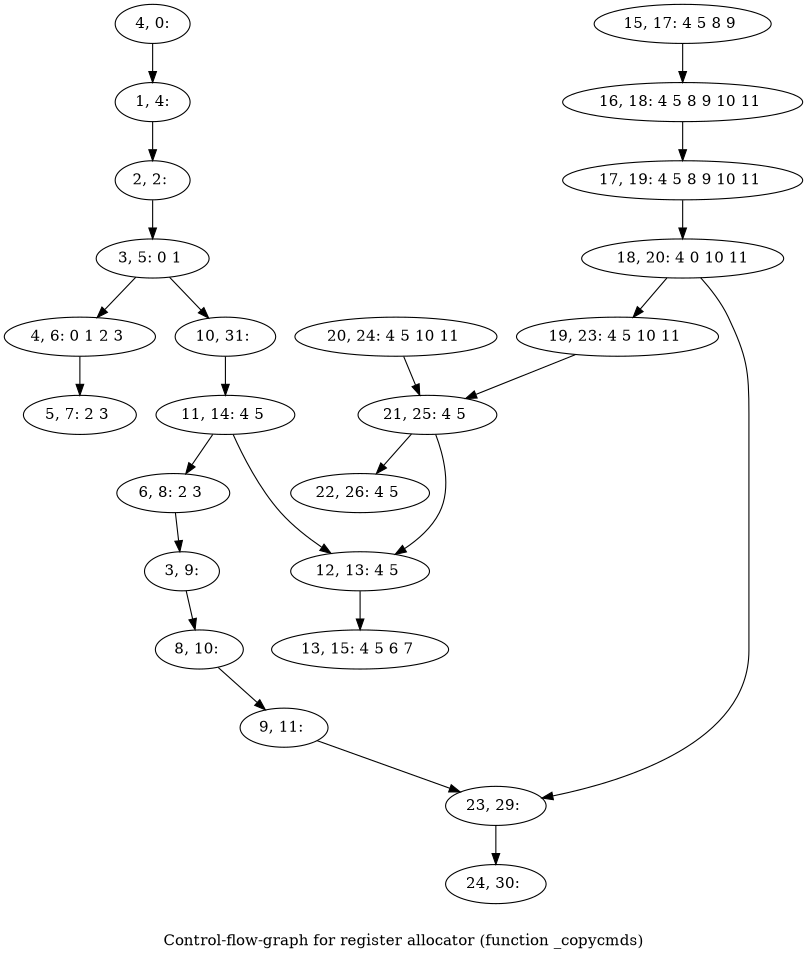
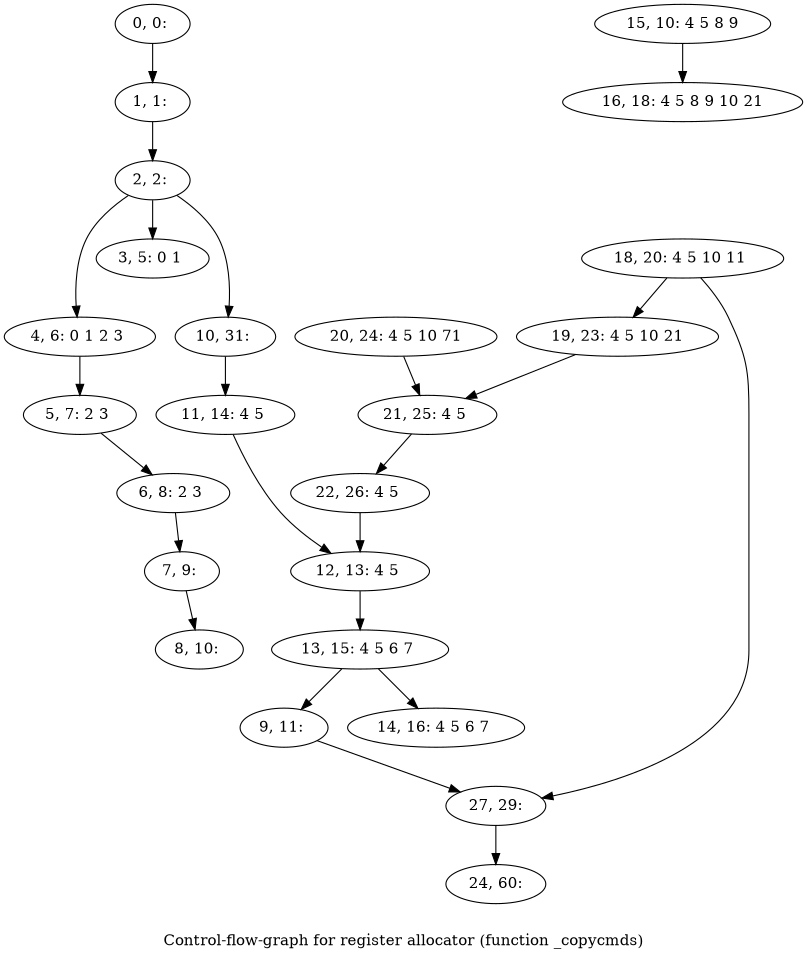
(153, 24) -> (153, 24)
(683, 24) -> (683, 24)
(153, 102) -> (153, 102)
(683, 102) -> (683, 102)
(683, 180) -> none
(683, 258) -> (683, 258)
(120, 293) -> (85, 242)
(185, 294) -> (220, 242)
(396, 337) -> (396, 337)
(617, 337) -> (617, 337)
(202, 449) -> (122, 450)
(444, 499) -> (360, 527)
(182, 571) -> (182, 571)
(238, 685) -> (325, 685)
none -> (436, 728)
(496, 806) -> (496, 806)
(496, 884) -> (496, 884)
